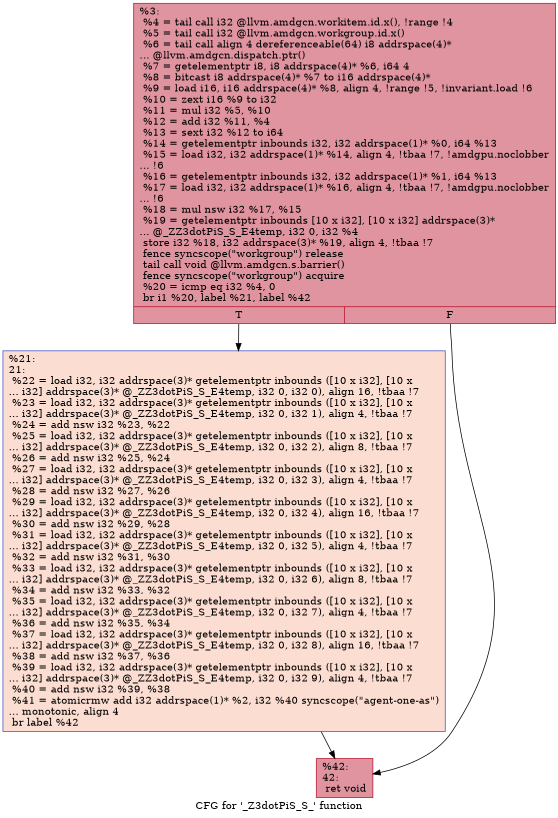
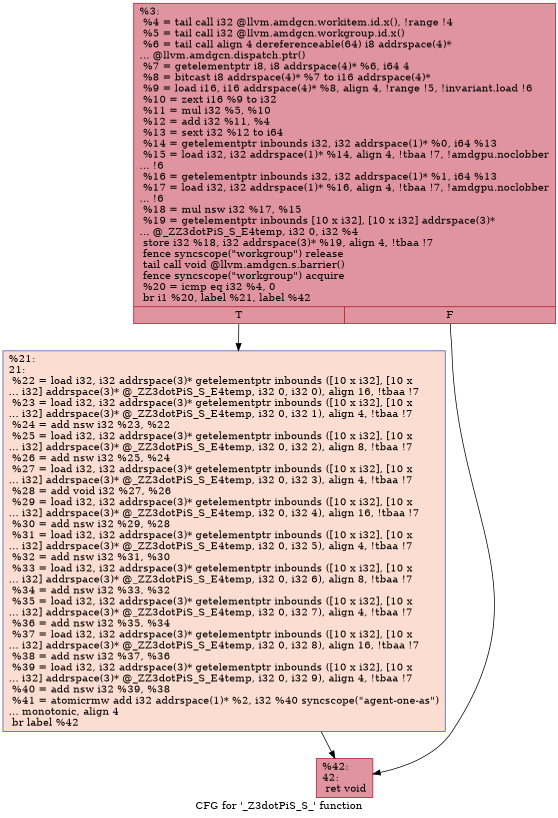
(90, 491) -> (90, 491)
